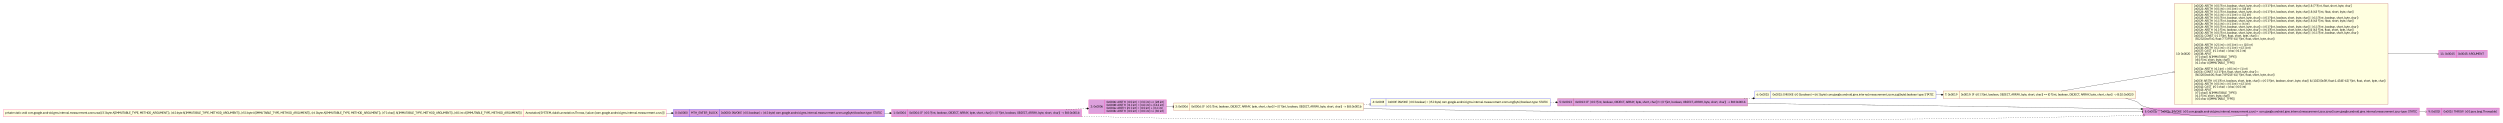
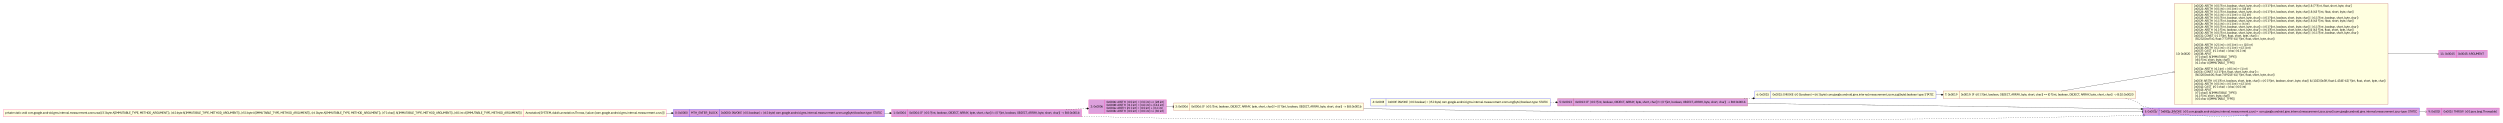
(1366, 104) -> none
(2281, 112) -> (2281, 112)
(2184, 114) -> (2184, 114)
